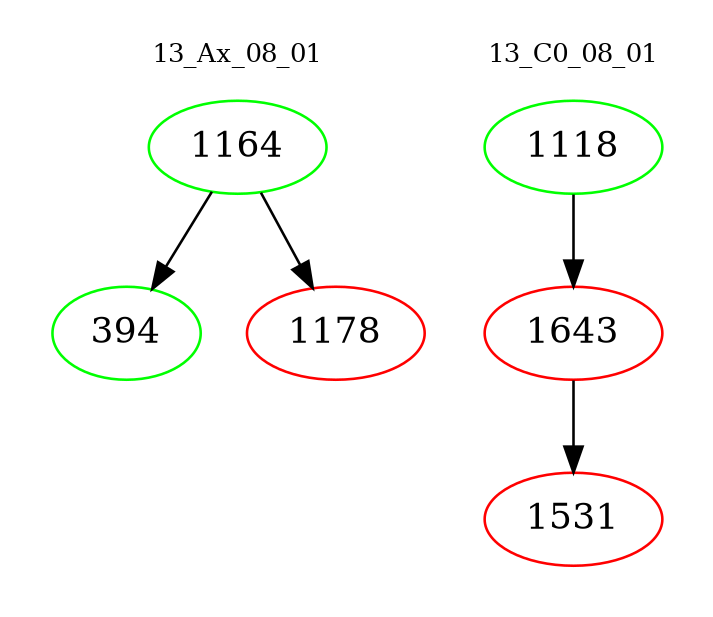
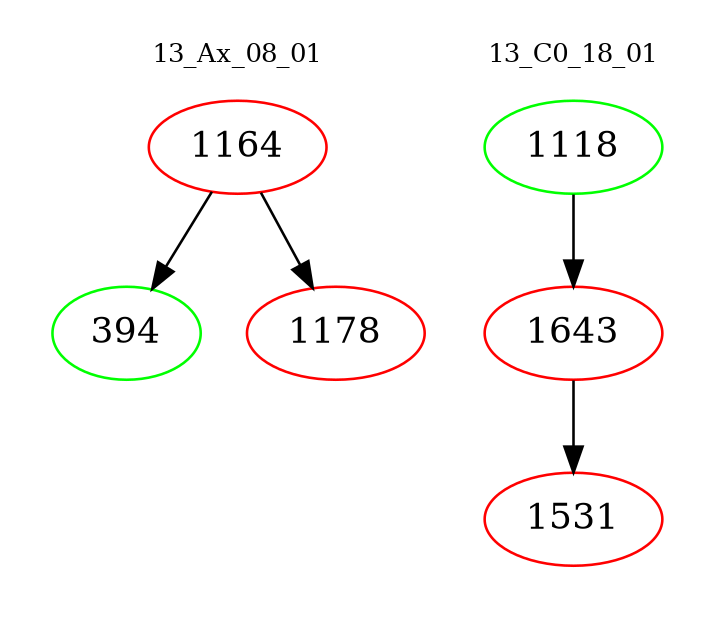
(574, 56) -> (574, 56)
(238, 147) -> (238, 147)
